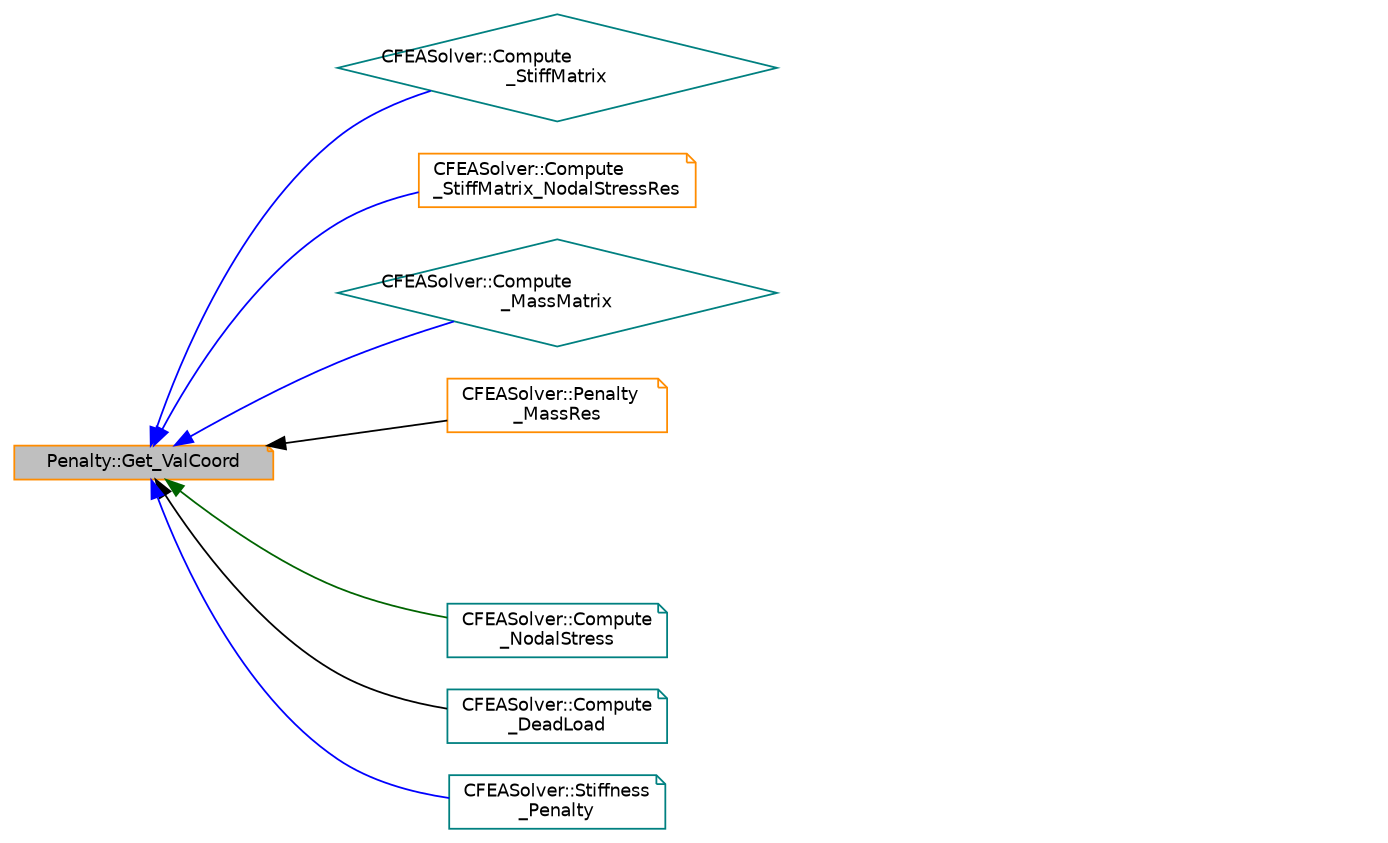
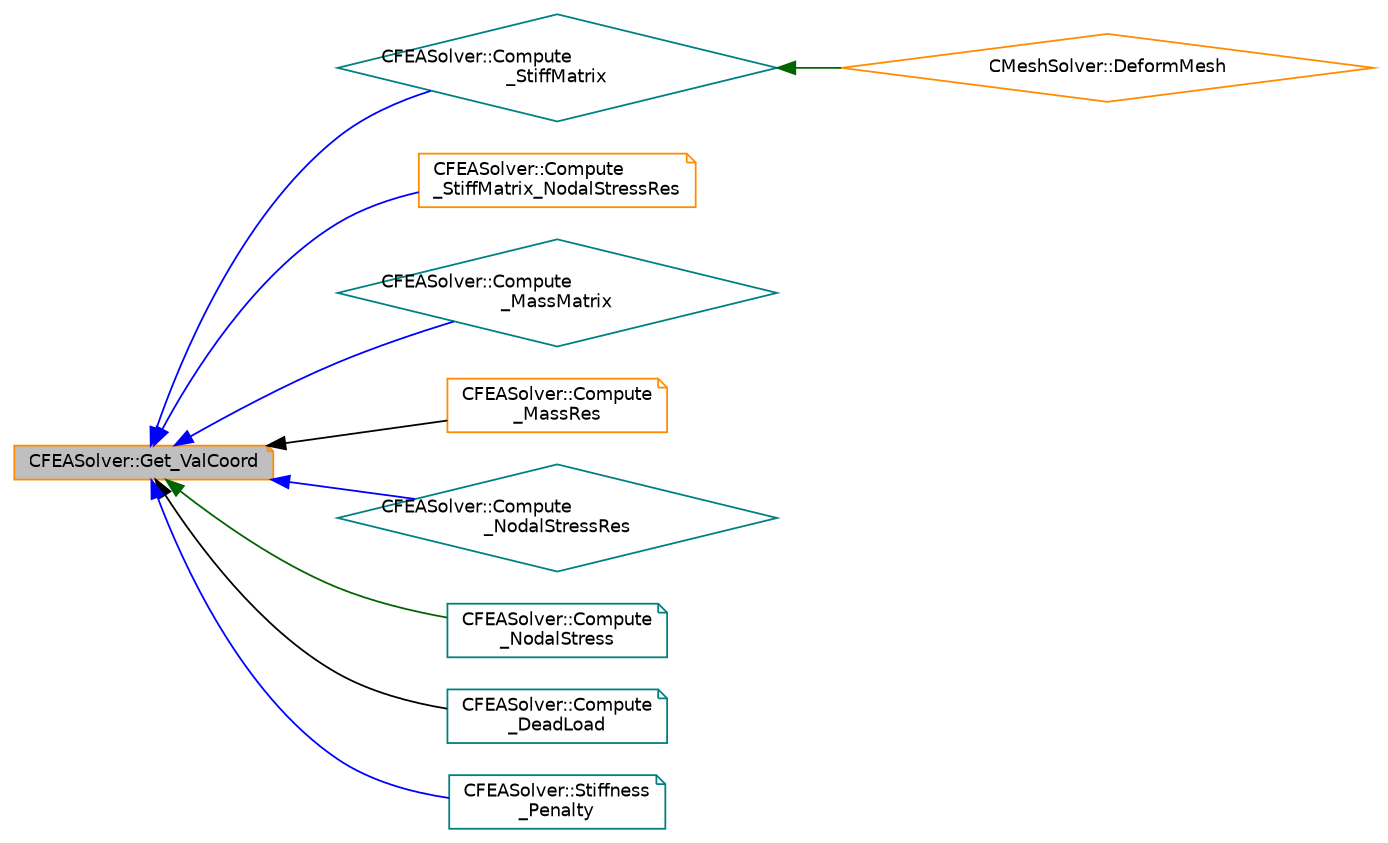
none -> (1107, 68)
(557, 405) -> (557, 405)
(144, 463) -> (144, 463)
none -> (557, 518)
